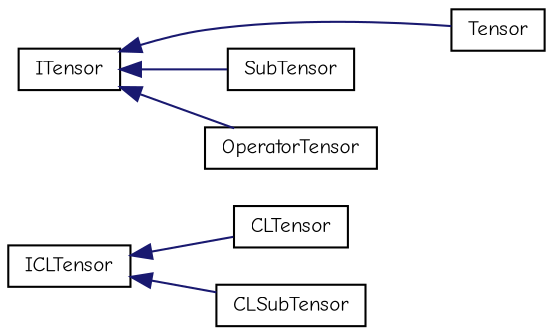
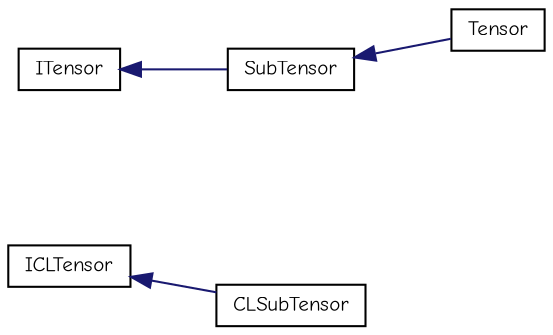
(295, 23) -> (413, 46)
(291, 148) -> none
(291, 227) -> none
